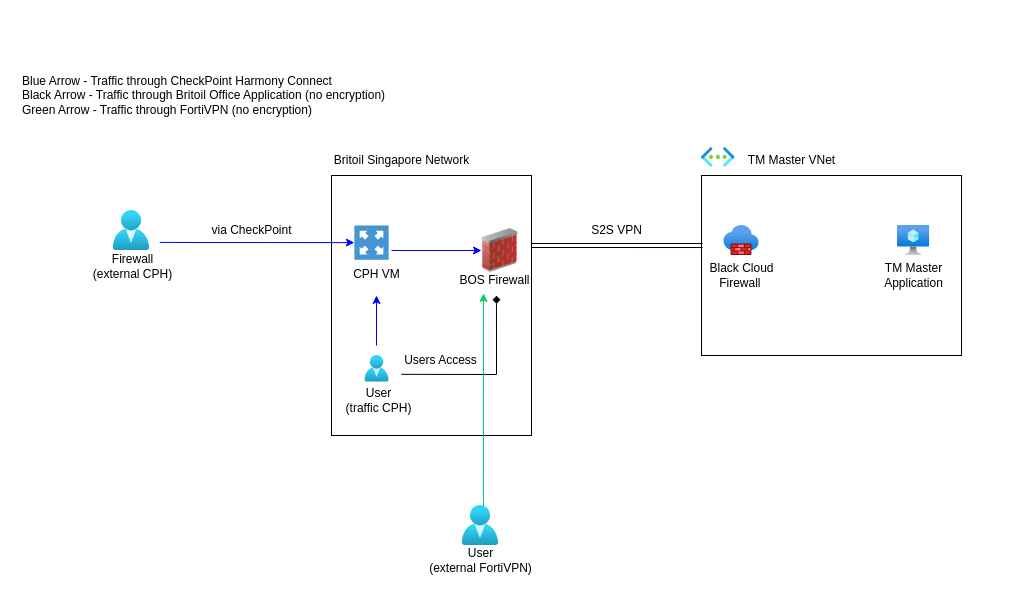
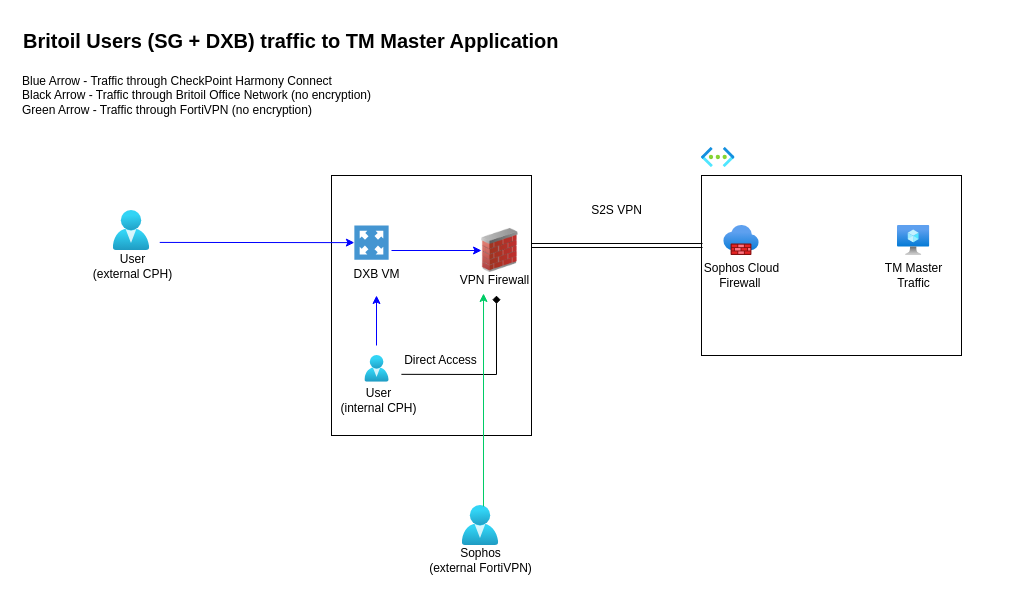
none -> (302, 41)
(235, 96) -> (226, 96)
(402, 161) -> none
(792, 161) -> none
(252, 231) -> none
(617, 231) -> (617, 211)
(133, 267) -> (133, 267)
(377, 275) -> (377, 275)
(742, 276) -> (742, 276)
(914, 276) -> (914, 276)
(495, 281) -> (495, 281)
(441, 361) -> (441, 361)
(379, 401) -> (379, 401)
(481, 561) -> (481, 561)
